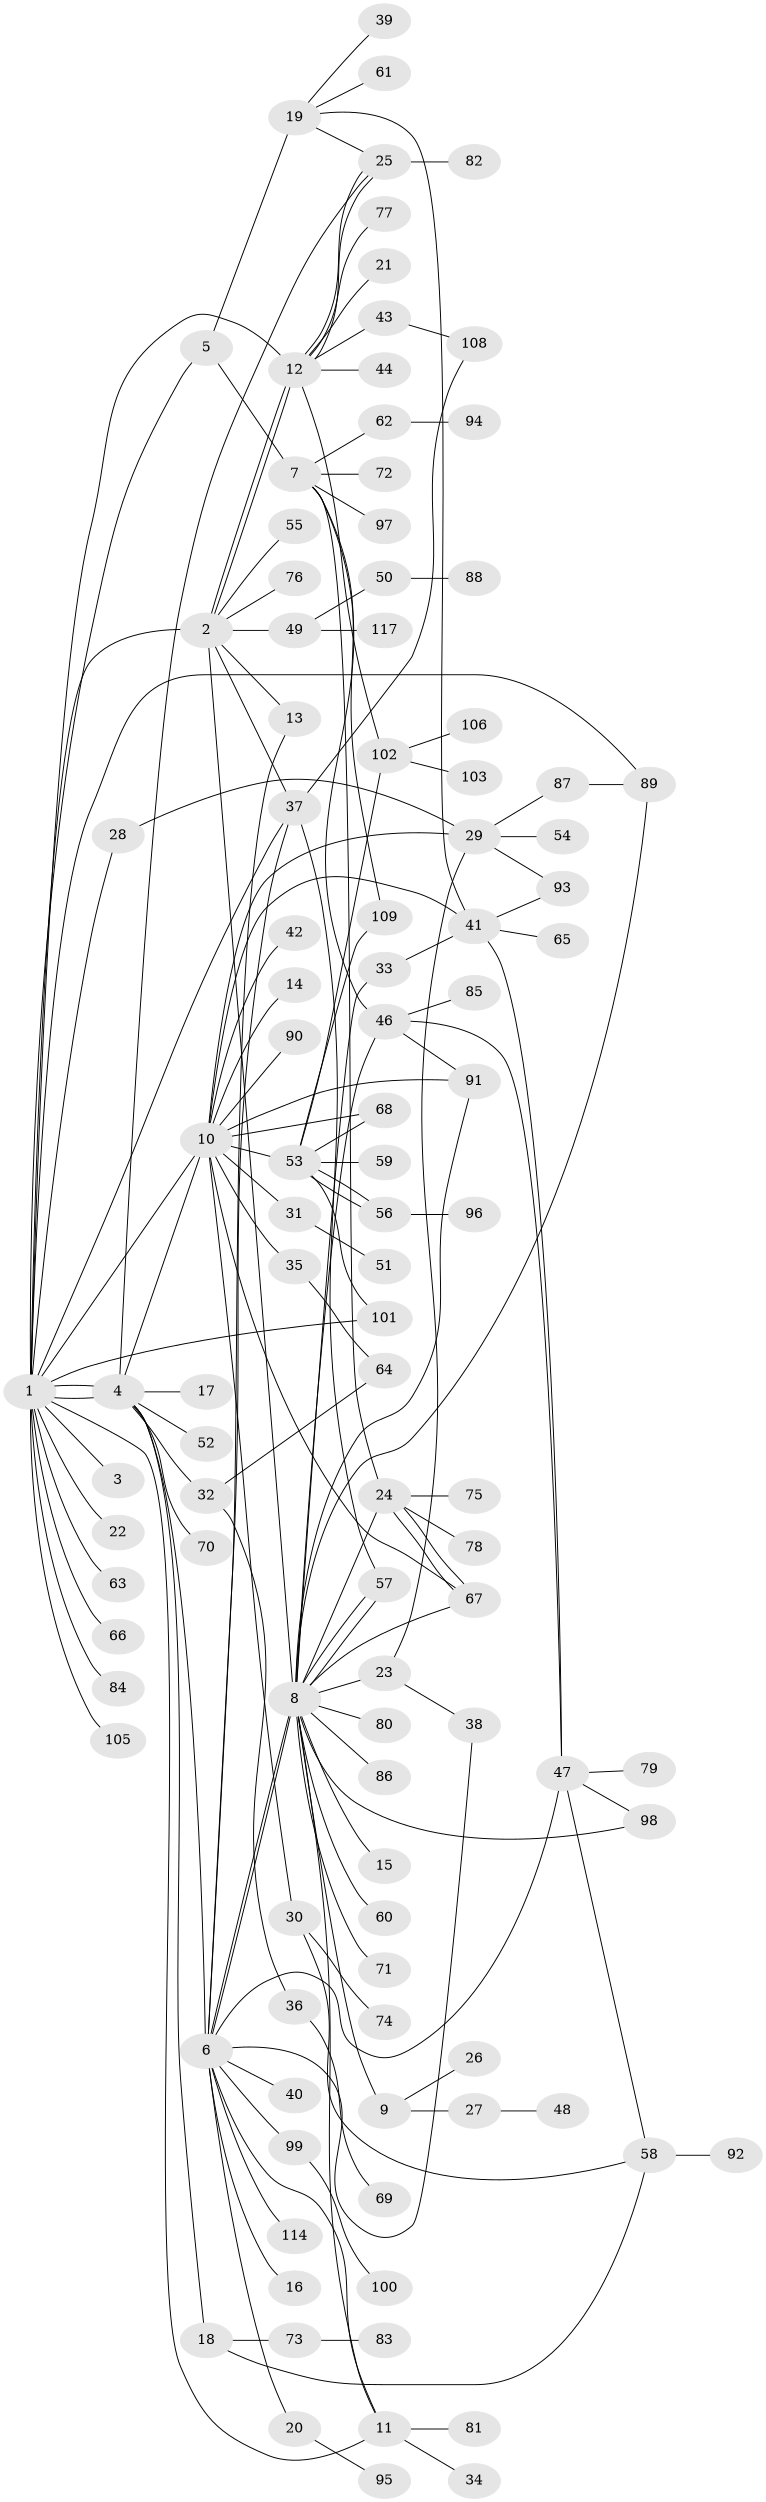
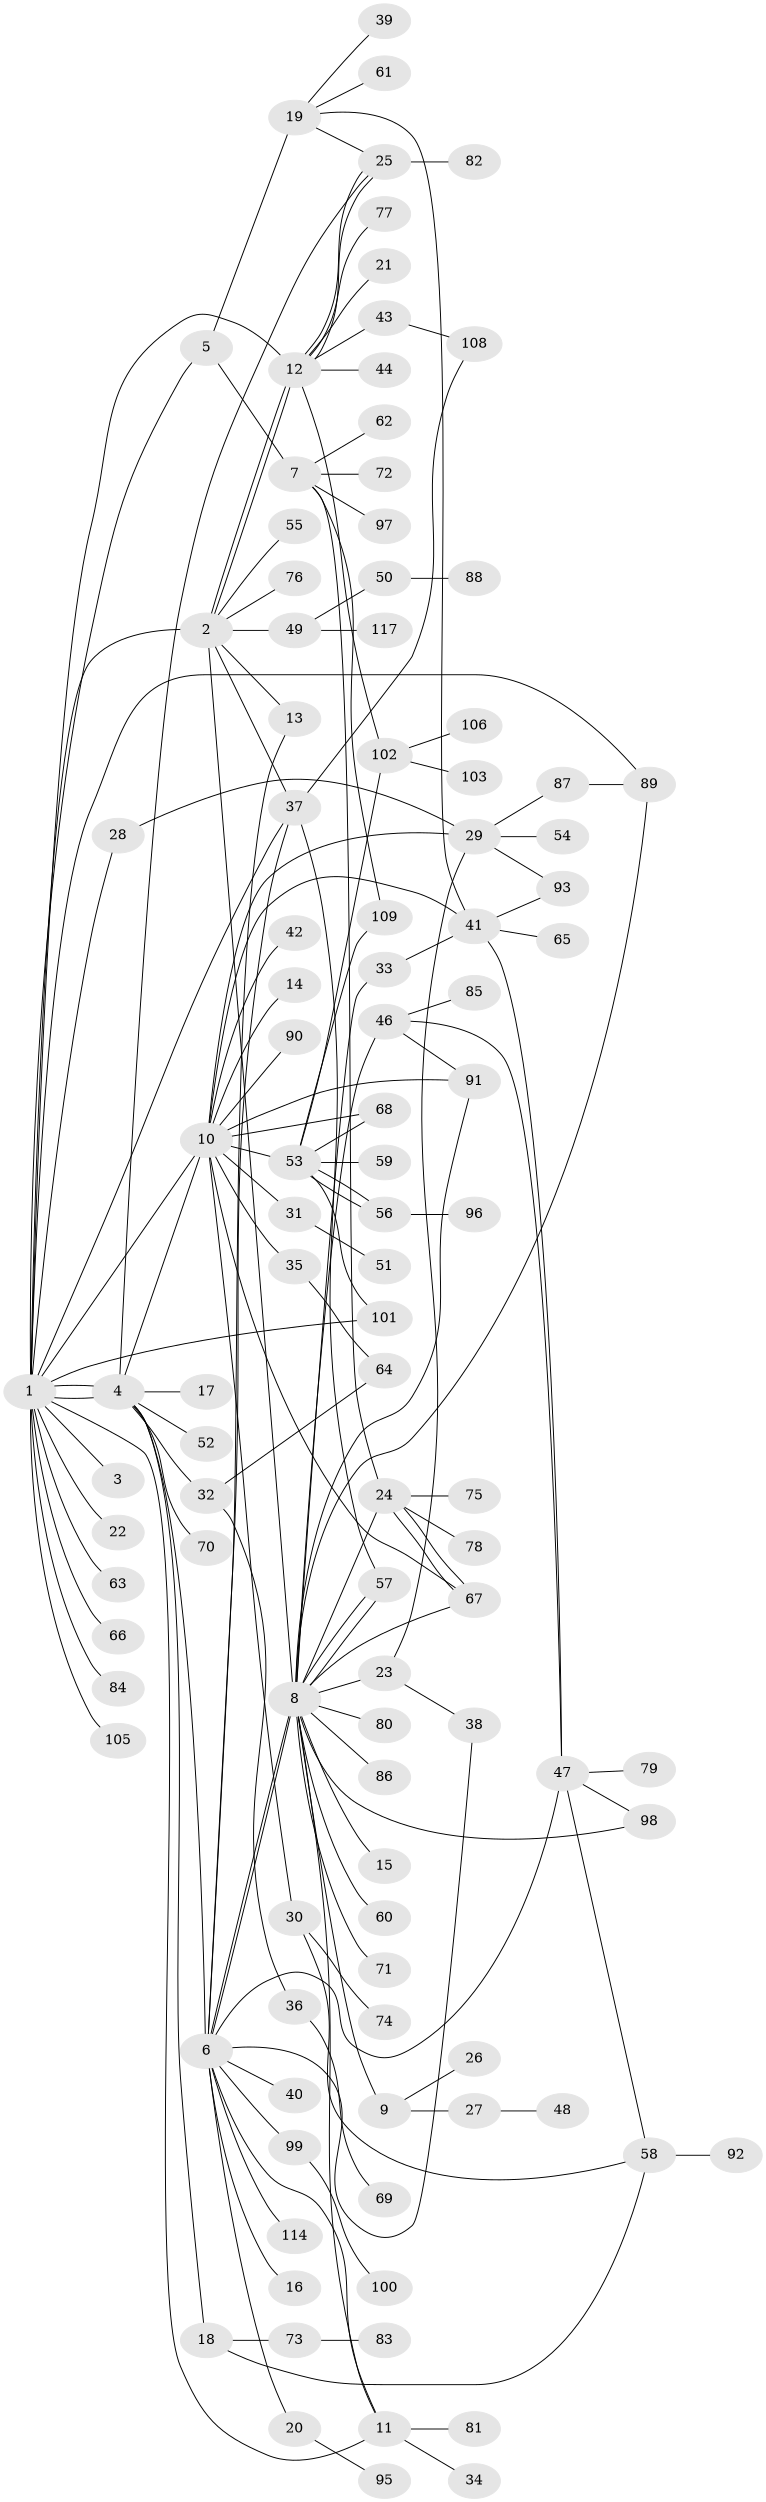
(474, 422) -> none
(335, 775) -> none
